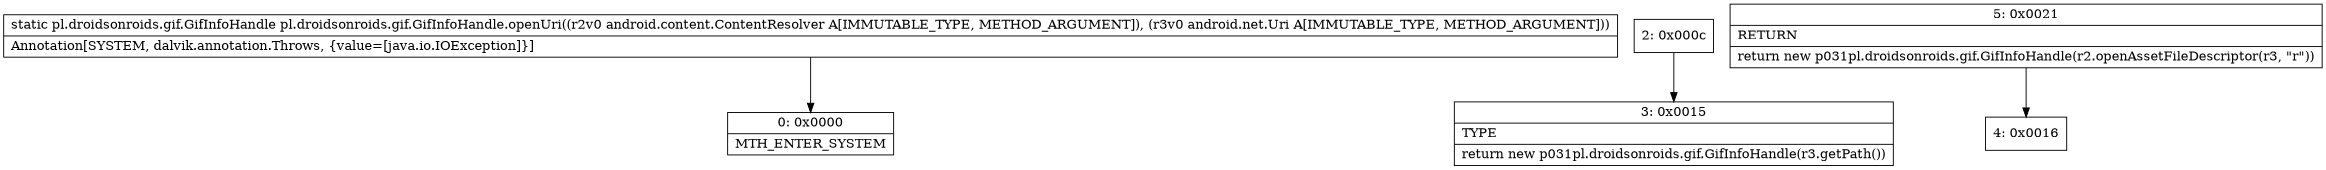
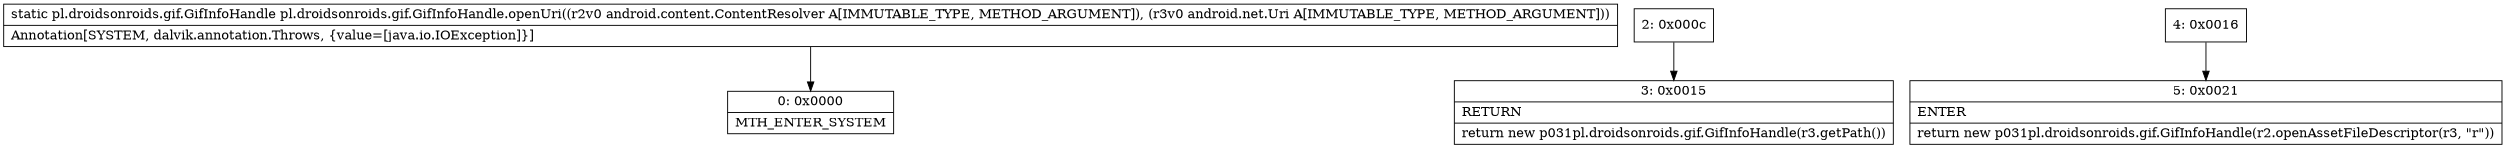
(1767, 36) -> (1942, 112)
(2026, 88) -> (2206, 57)
(1480, 133) -> (1492, 112)
